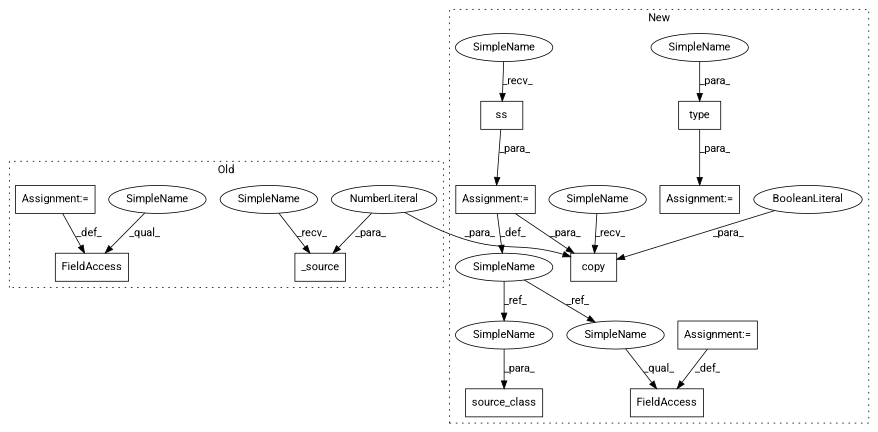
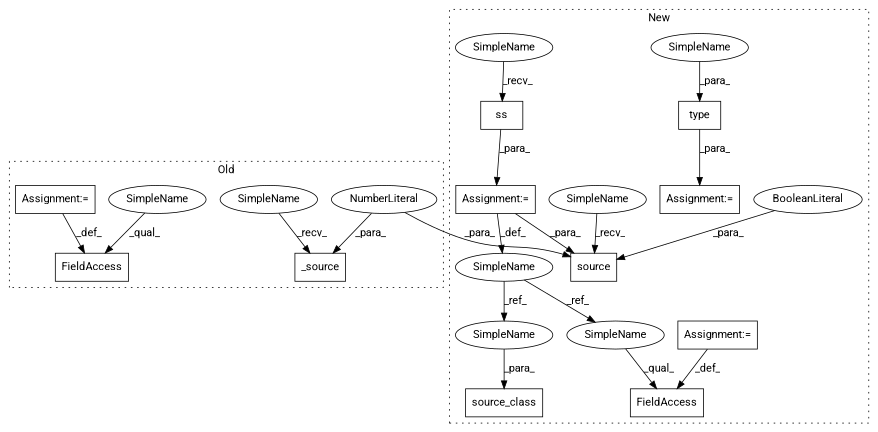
(594, 267) -> (594, 267)
